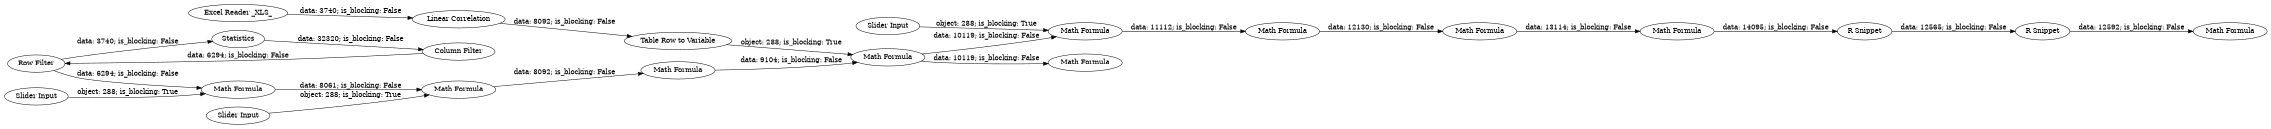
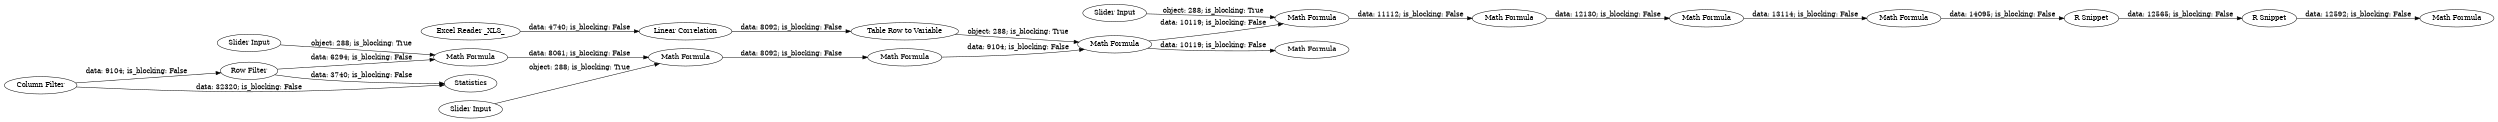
(351, 11) -> (580, 28)
(341, 45) -> (258, 92)
(238, 56) -> (137, 72)
